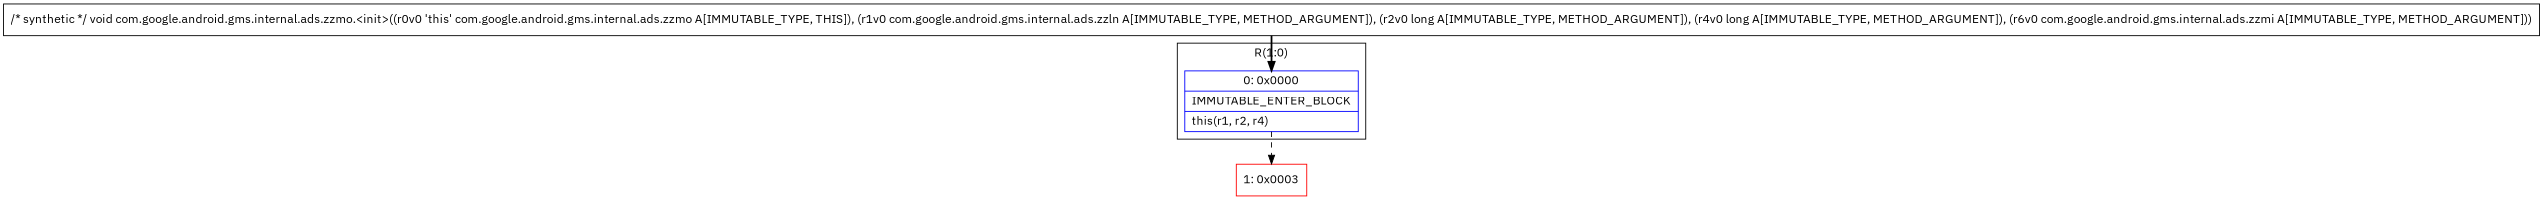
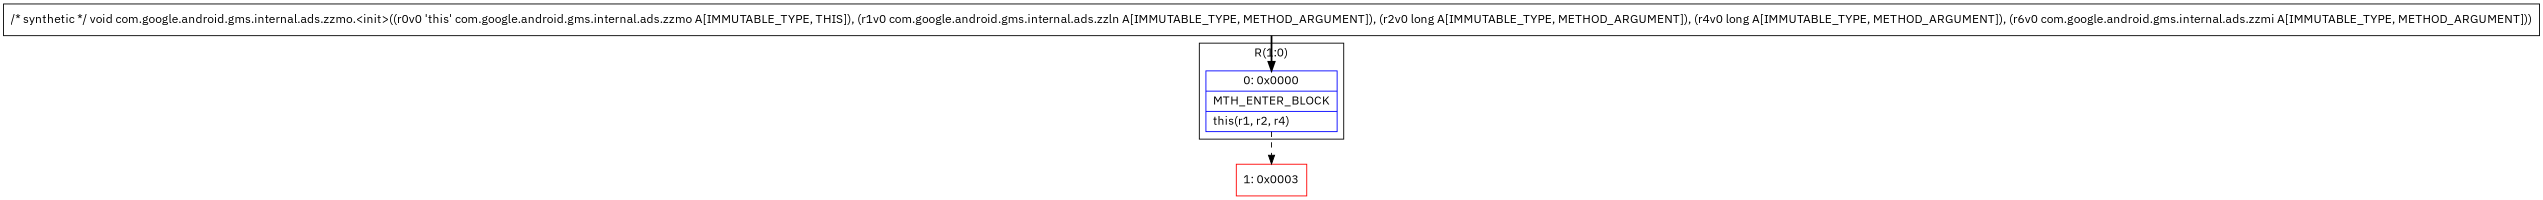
(1272, 101) -> (1272, 101)
